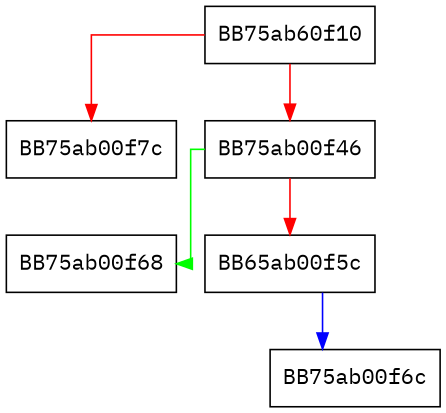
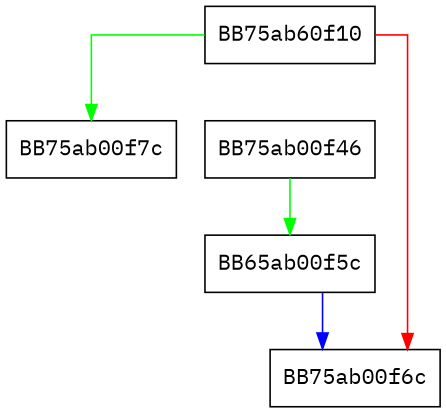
(113, 35) -> (113, 35)
(290, 84) -> (408, 168)
(290, 198) -> (290, 198)
(91, 264) -> none
